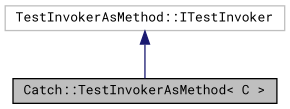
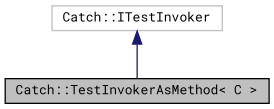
(145, 18) -> (137, 18)
